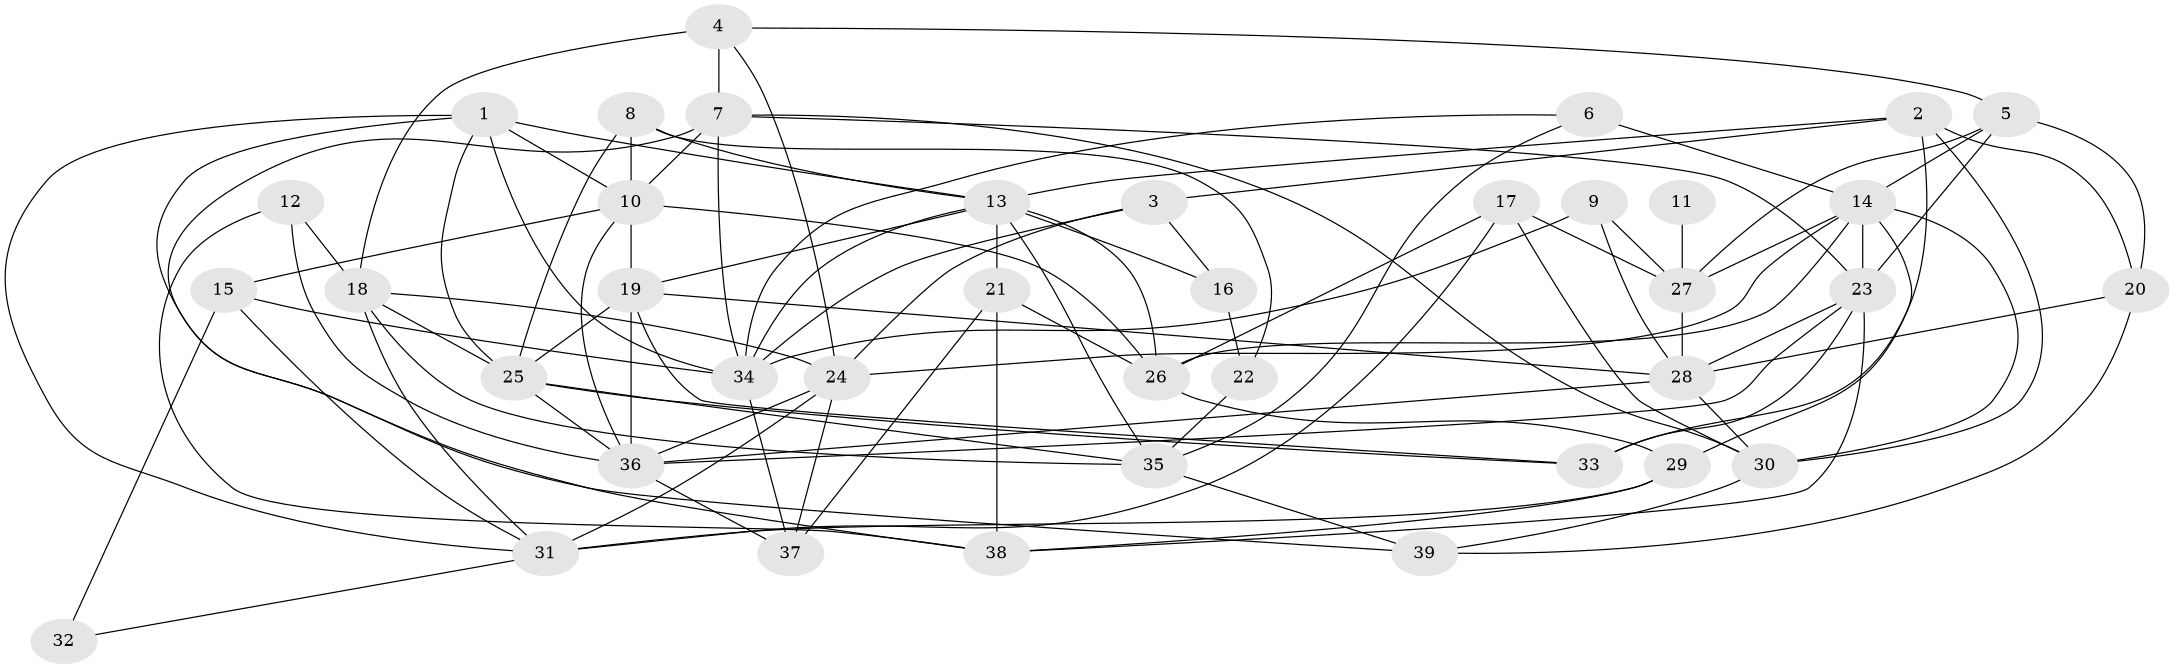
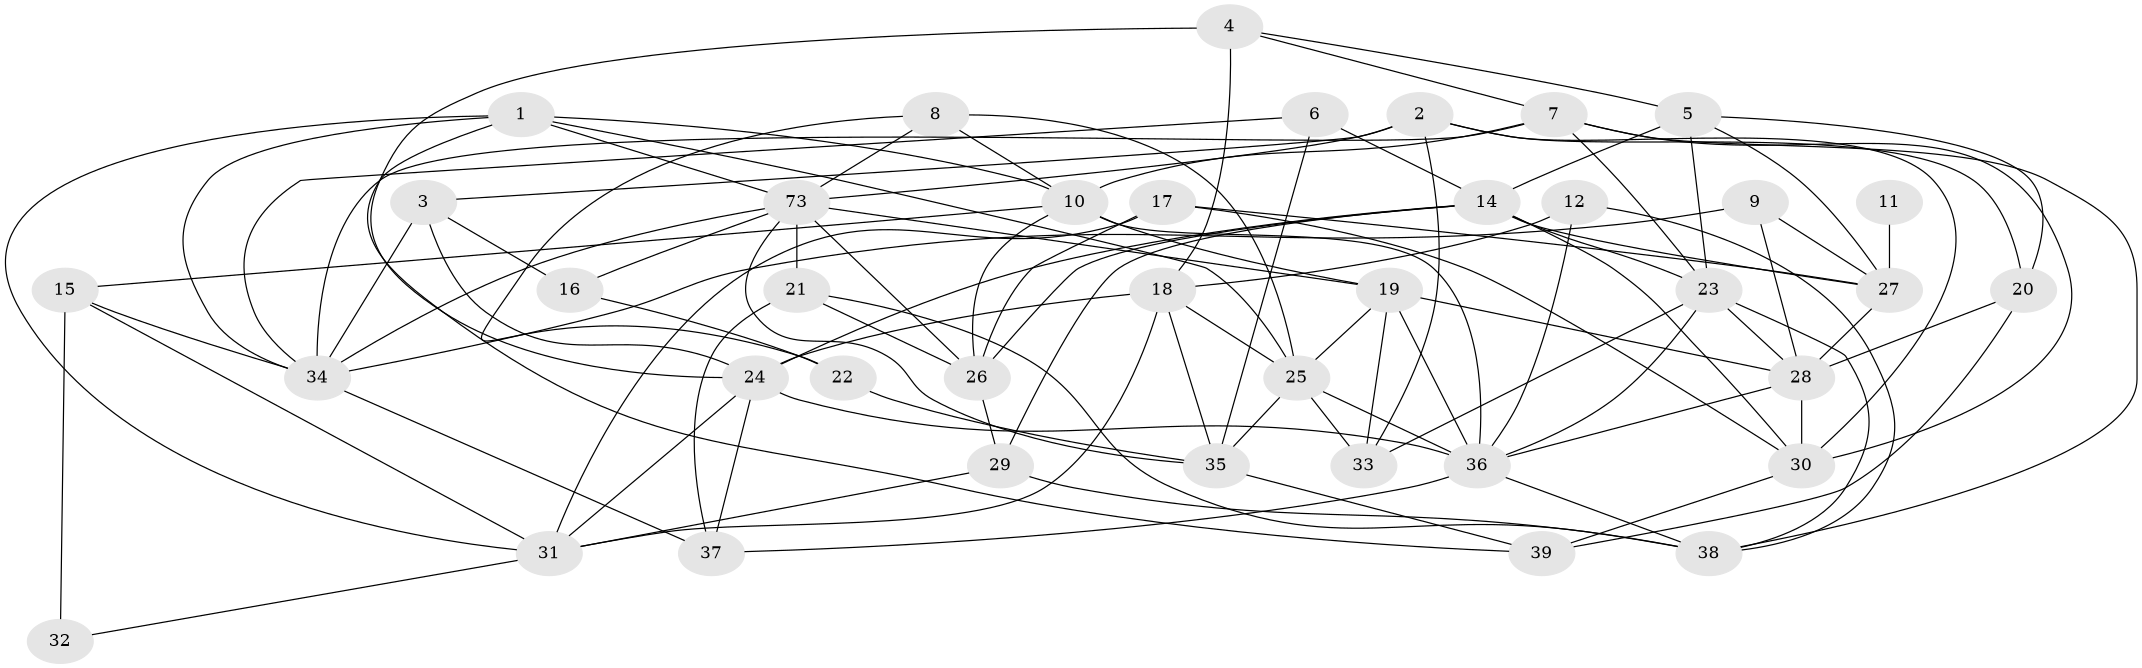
(997, 202) -> (797, 202)
none -> (1593, 510)
